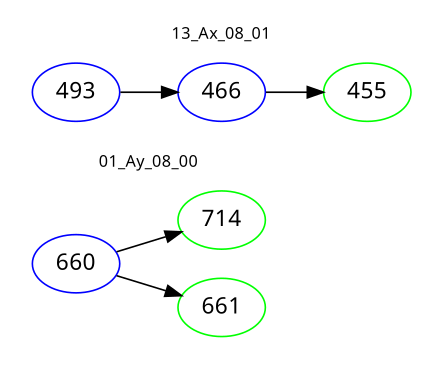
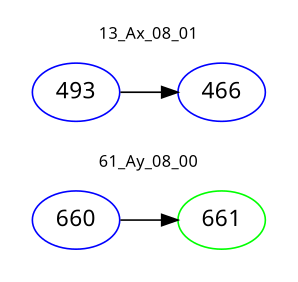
(367, 92) -> none
(149, 163) -> (149, 163)
(222, 220) -> none
